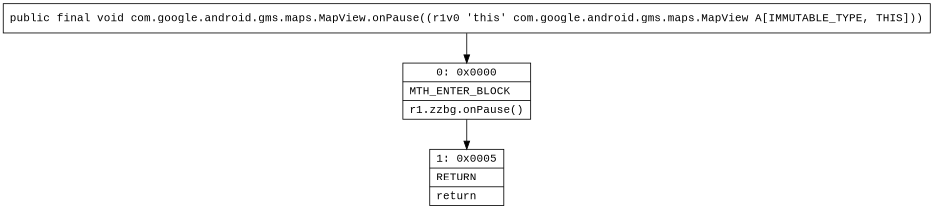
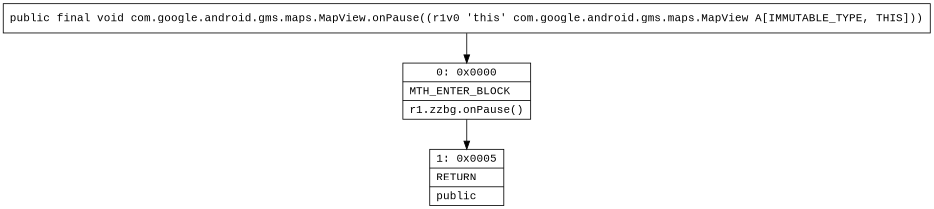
(457, 196) -> (457, 196)
